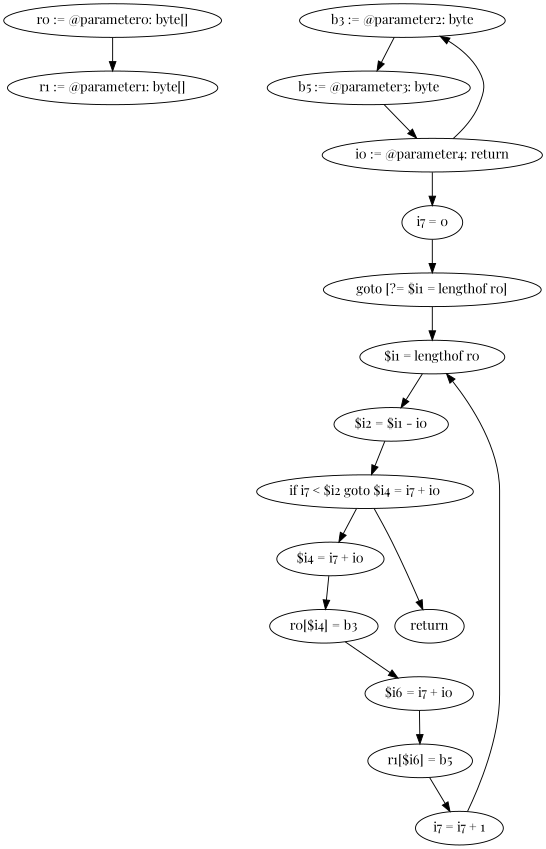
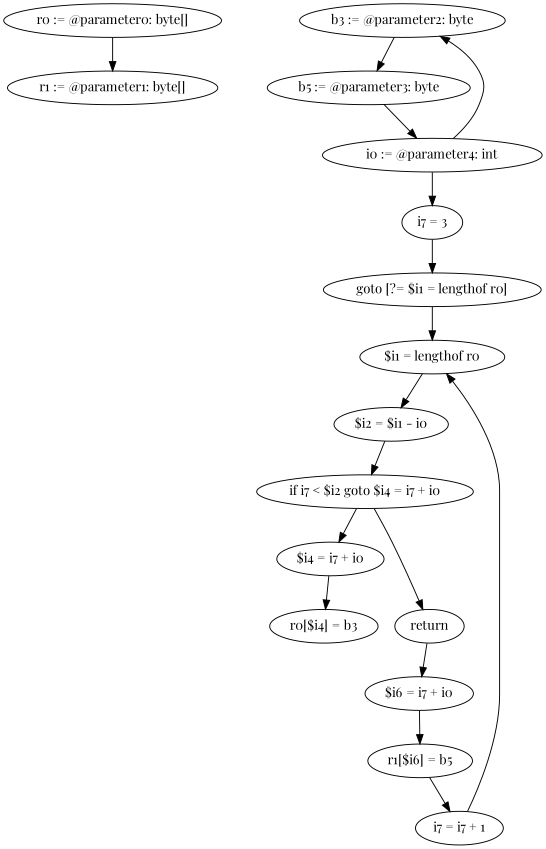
(432, 155) -> (432, 155)
(432, 222) -> (432, 222)
(368, 657) -> (425, 655)
